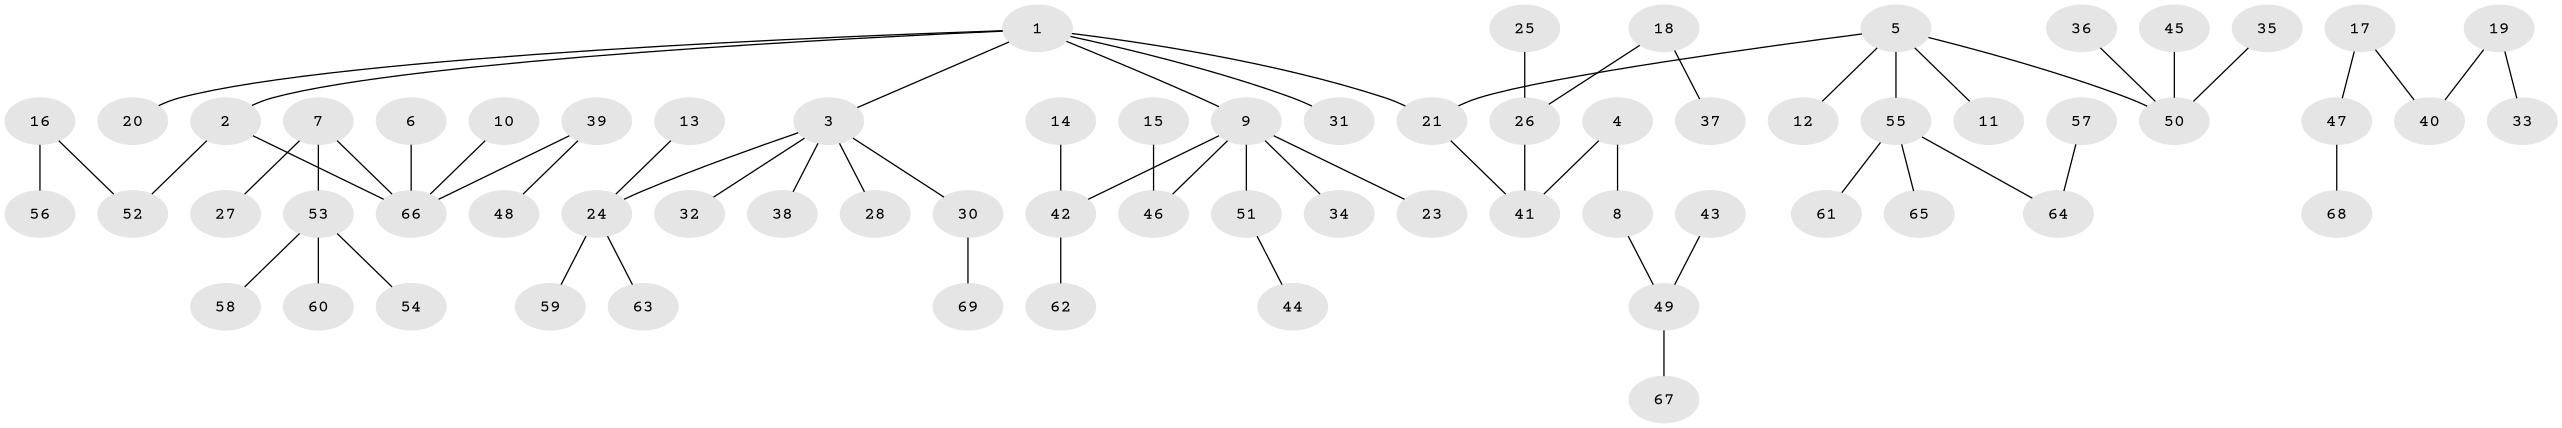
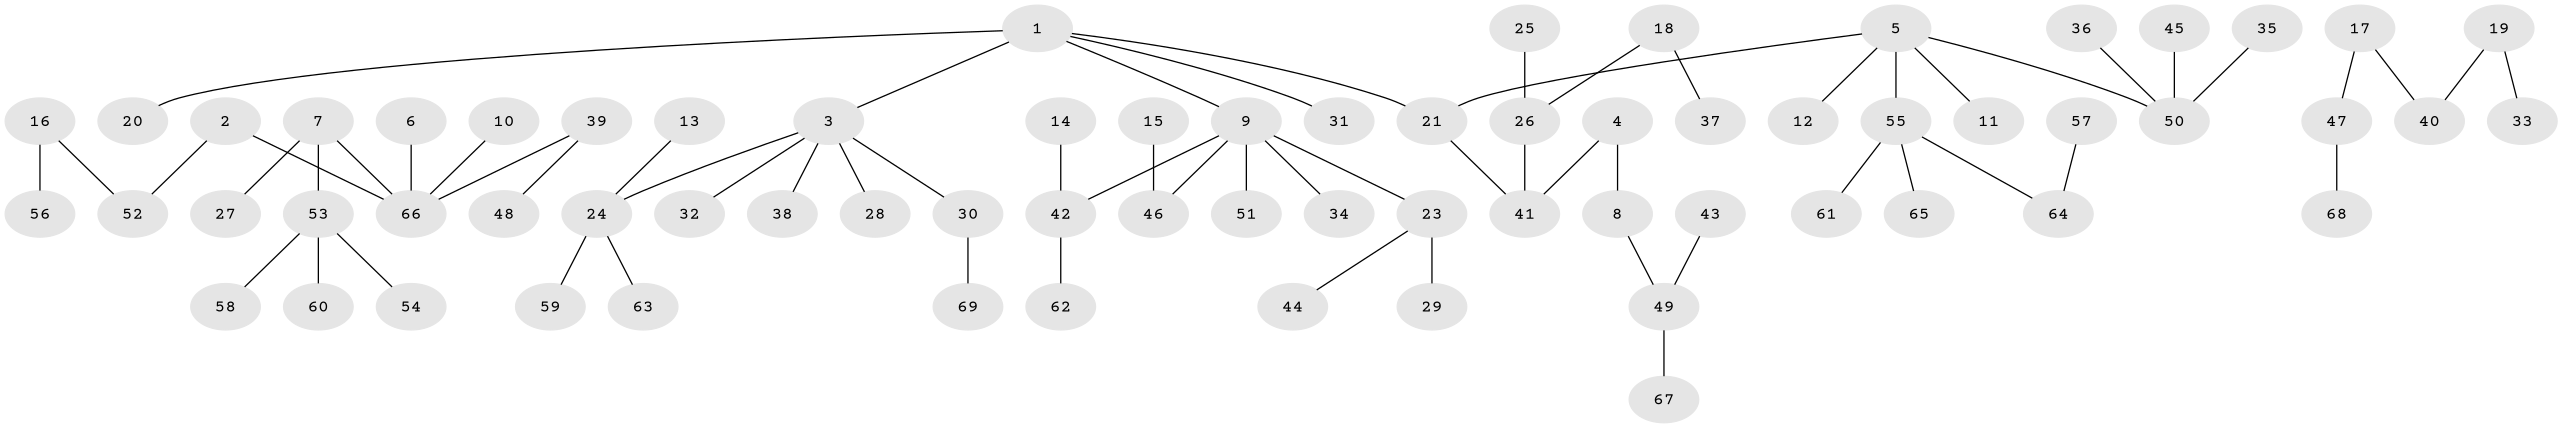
(475, 67) -> none
(1270, 260) -> (1362, 260)
none -> (1432, 307)
